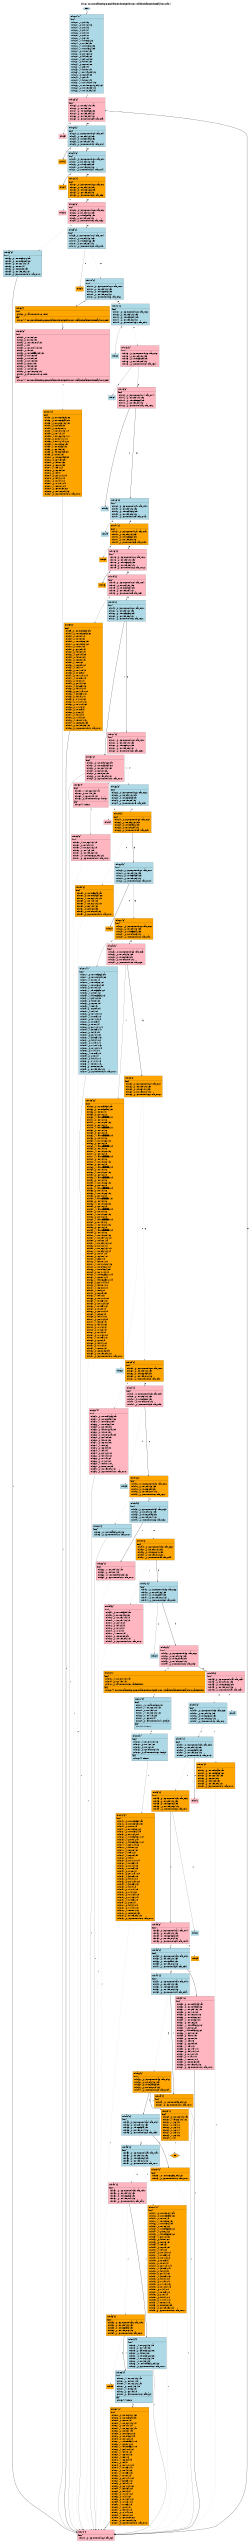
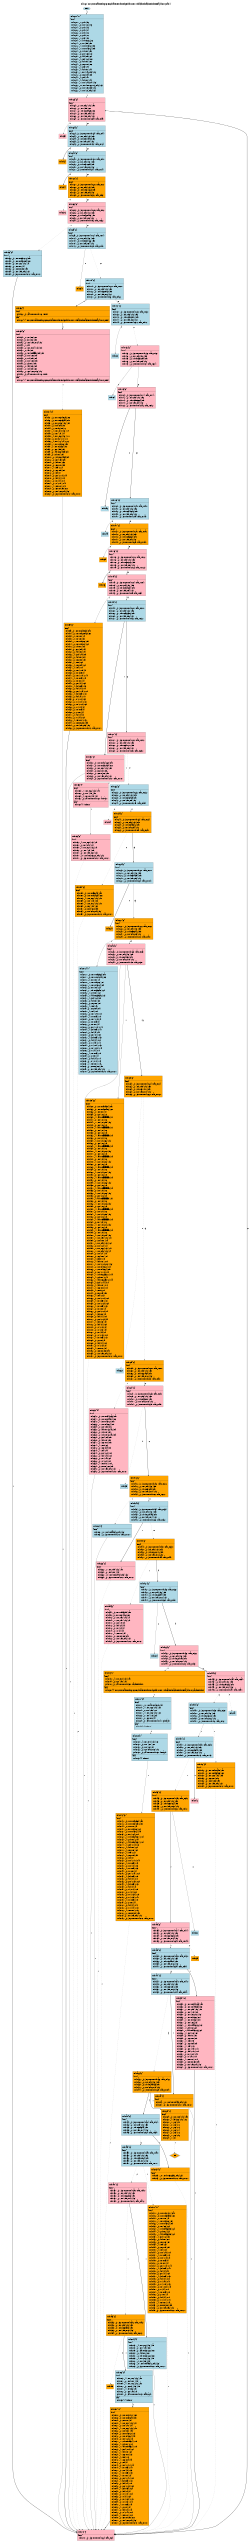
(81, 1802) -> (84, 1739)
